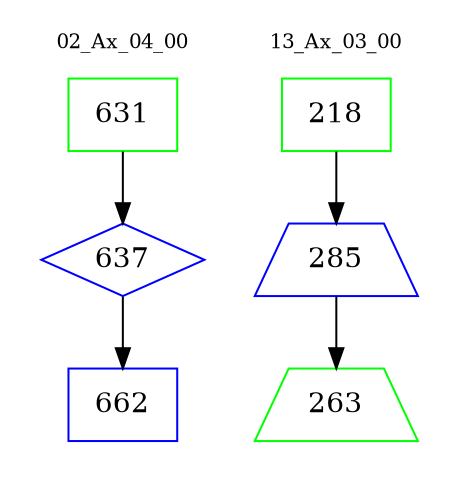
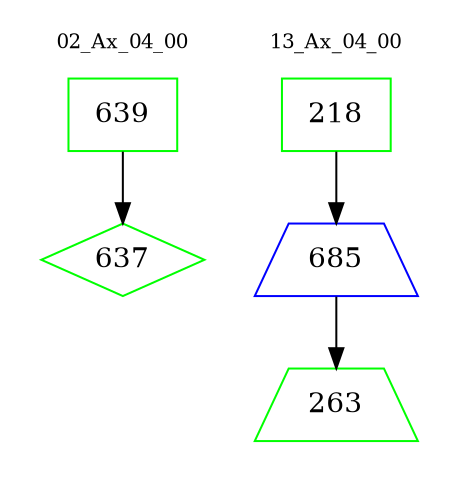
(336, 43) -> (336, 43)
(123, 115) -> (123, 115)
(123, 260) -> (123, 260)
(336, 260) -> (336, 260)
(123, 405) -> none
